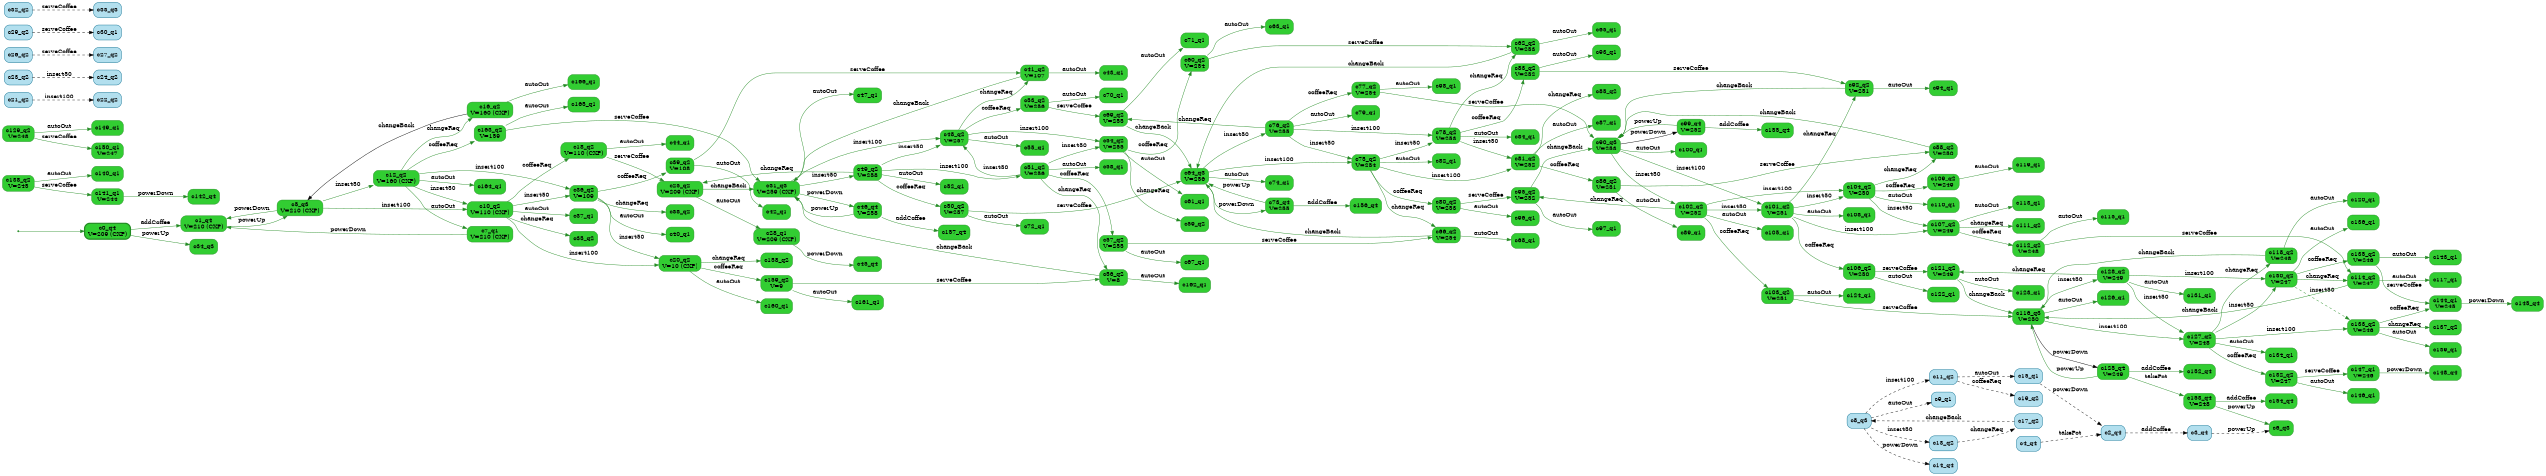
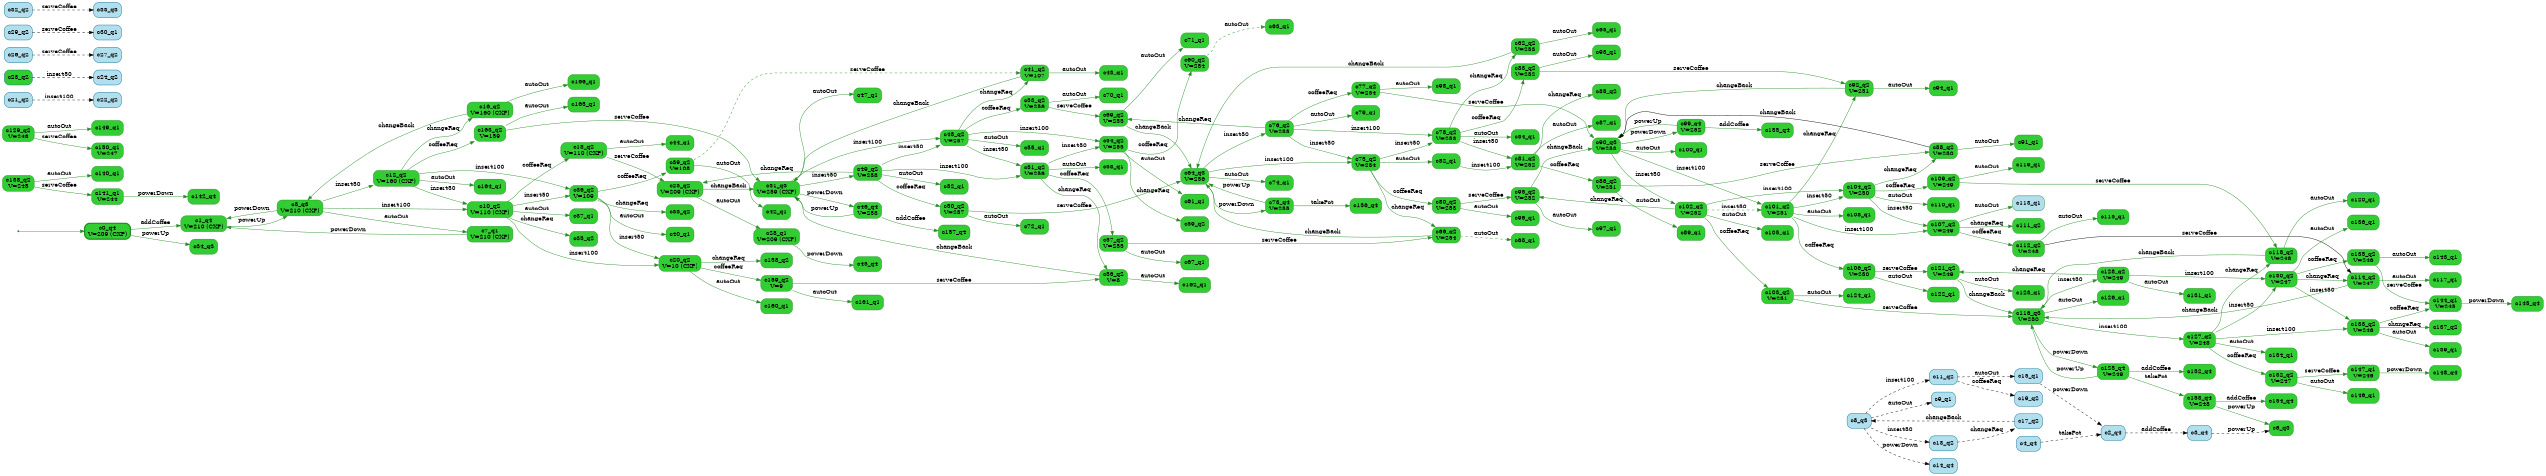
(1230, 34) -> (1230, 34)
(1357, 46) -> none
(833, 73) -> (833, 73)
(18, 78) -> (18, 78)
(1770, 117) -> (1770, 117)
(1647, 140) -> (1647, 140)
none -> (2029, 142)
(383, 145) -> (383, 145)
(987, 174) -> (991, 157)
(1443, 180) -> (1484, 170)
none -> (2130, 184)
(2363, 200) -> (2363, 200)
(1322, 203) -> (1322, 203)
(2029, 203) -> (2029, 203)
(1732, 210) -> (1732, 210)
(430, 212) -> (393, 223)
(2203, 236) -> (2203, 236)
(1484, 238) -> (1484, 238)
(2320, 302) -> (2320, 302)
(2150, 311) -> none
(2055, 356) -> (2055, 356)
